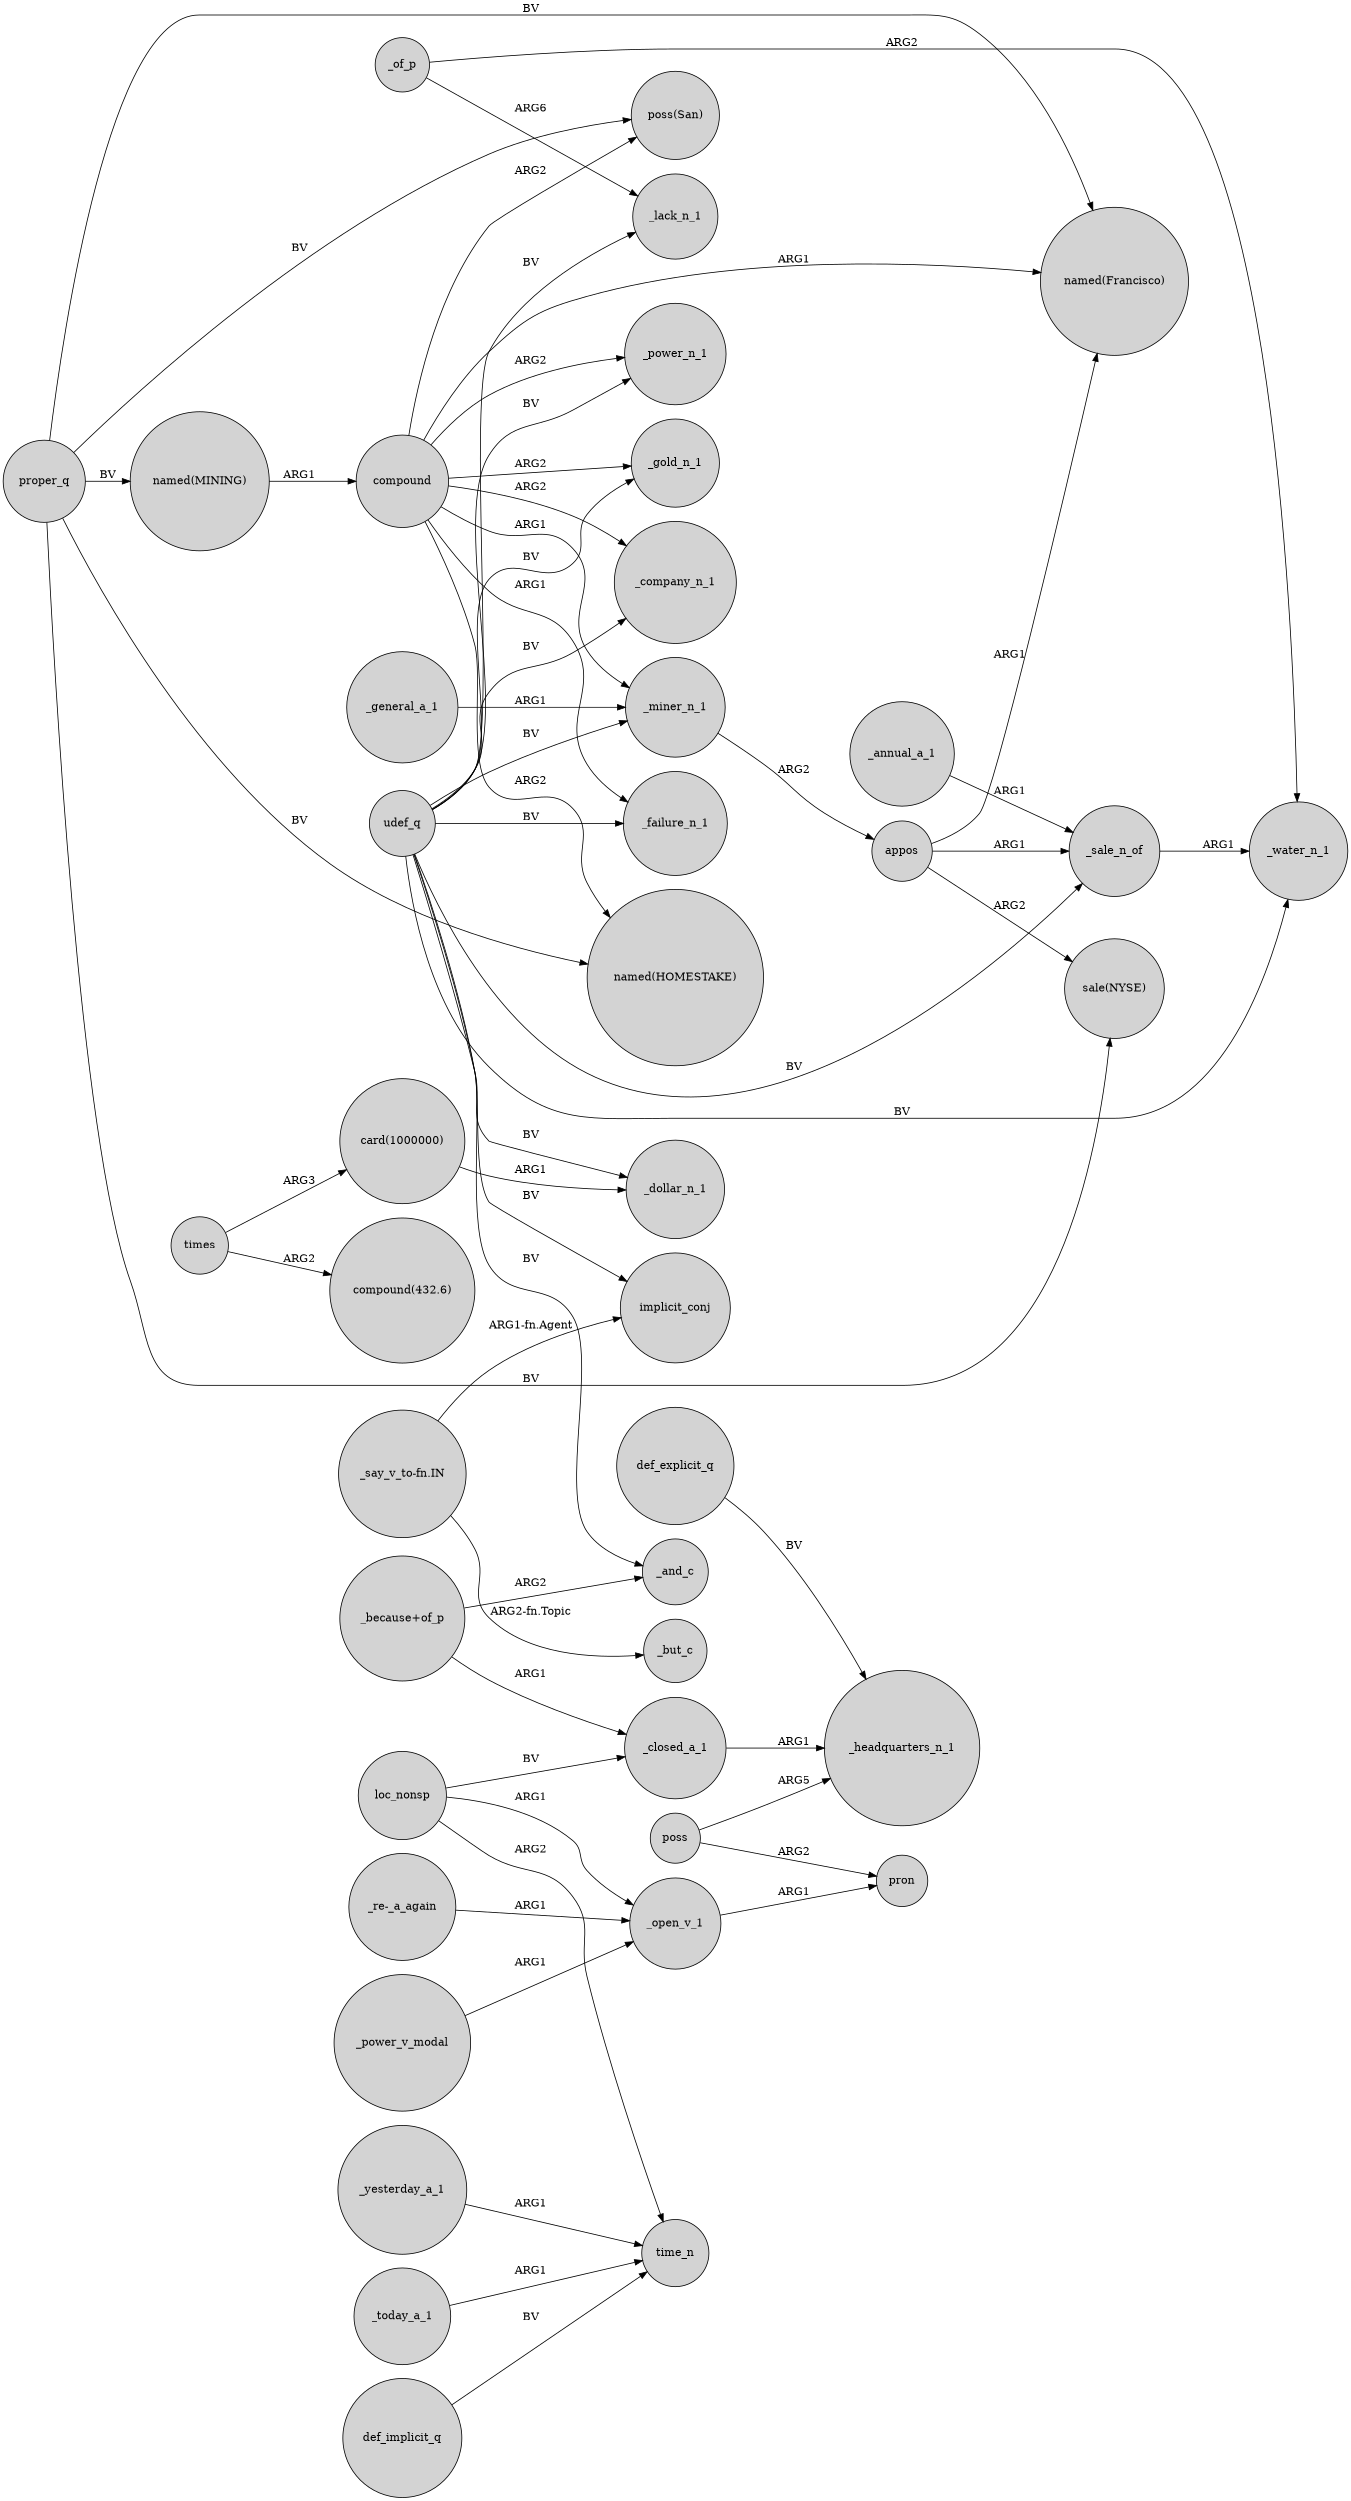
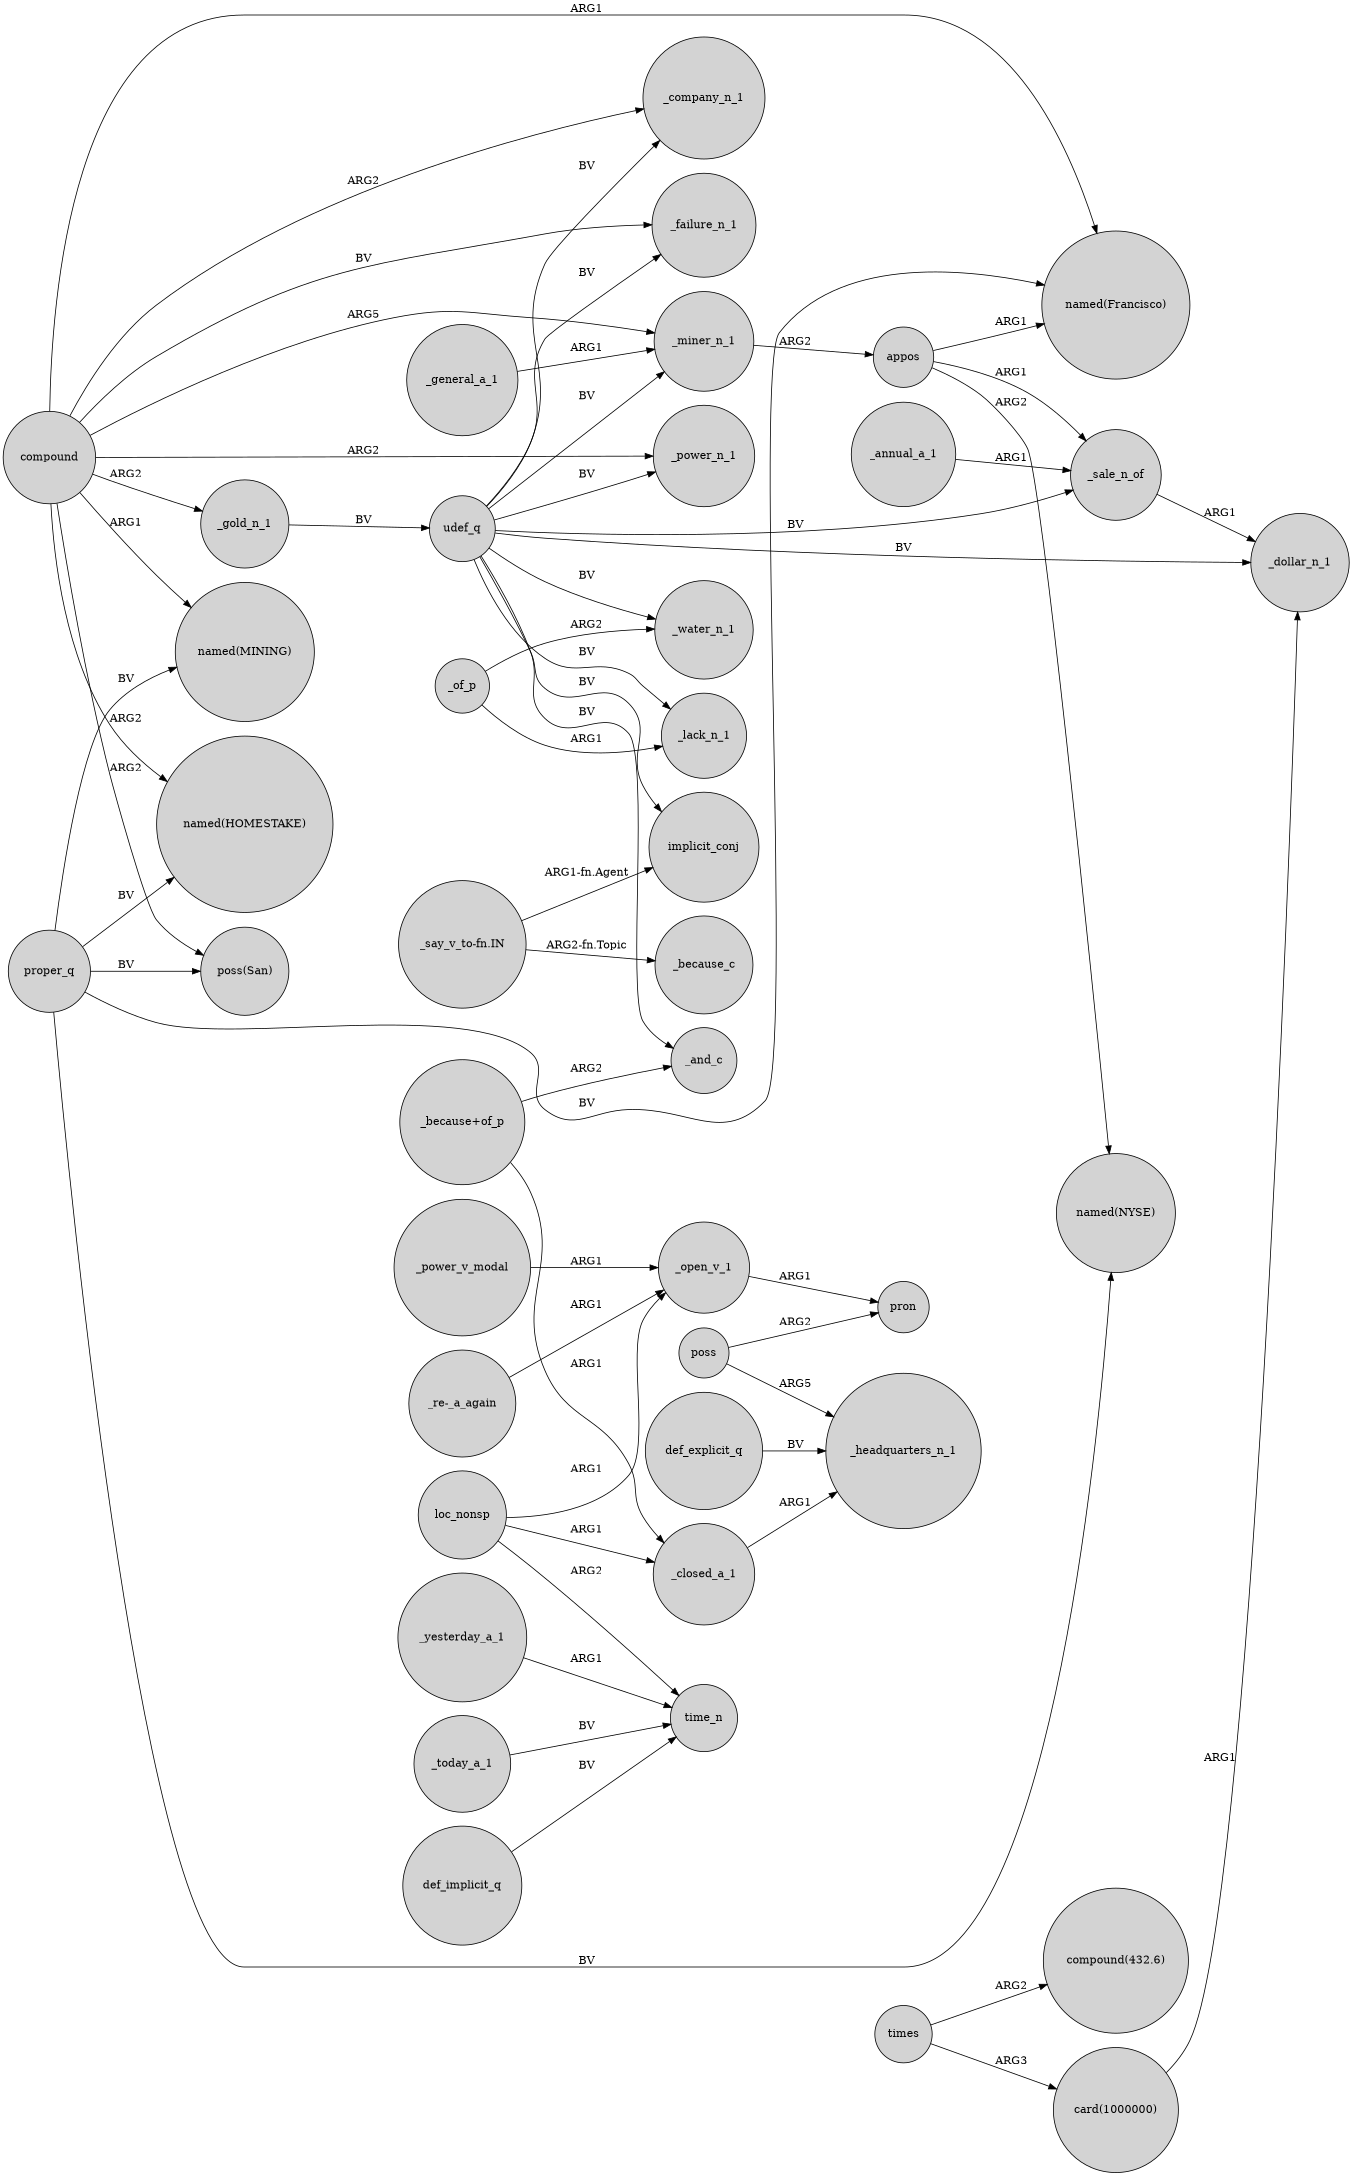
(531, 109) -> (587, 739)
(309, 481) -> (131, 549)
(531, 525) -> (364, 315)
(492, 577) -> (355, 526)
(531, 585) -> (364, 259)
(1200, 851) -> (1202, 516)
(1114, 989) -> (1116, 1213)
(675, 1651) -> (704, 965)
(531, 1760) -> (587, 1530)
(531, 2271) -> (587, 1726)
